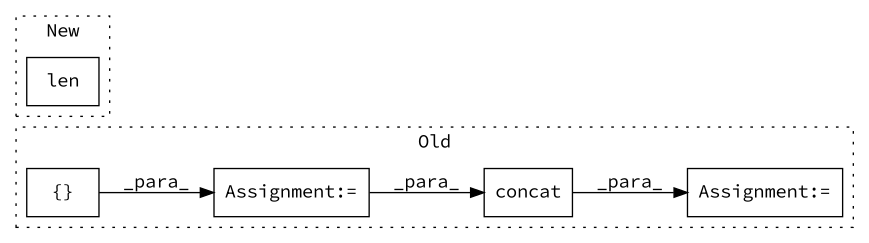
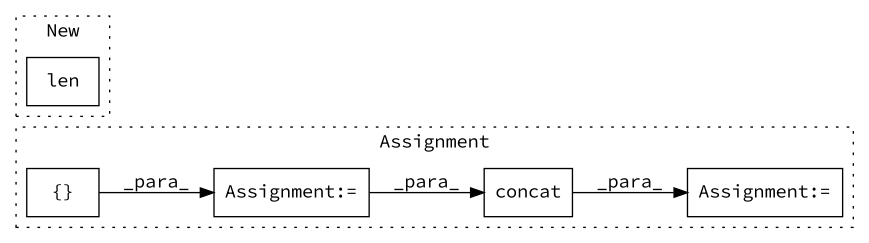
(435, 142) -> (435, 142)
